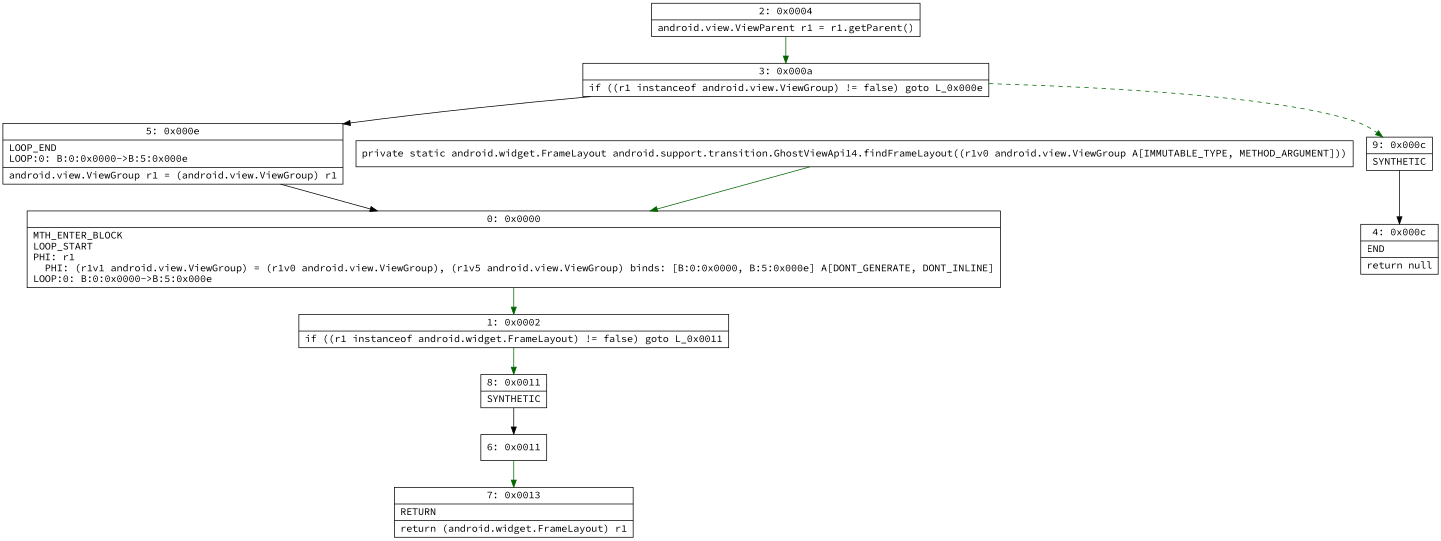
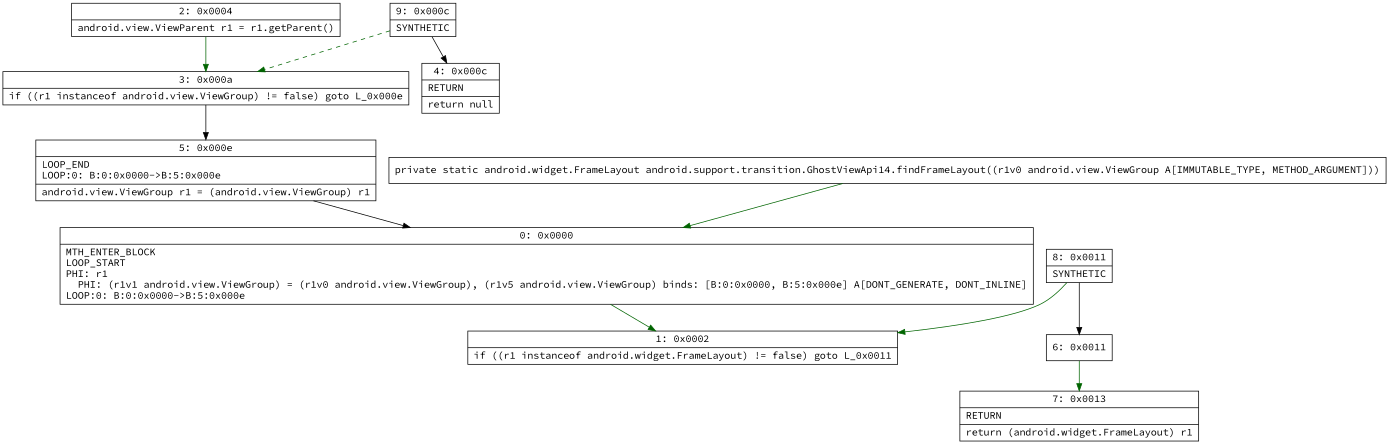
(1185, 94) -> (327, 50)
(1376, 249) -> (446, 88)
(514, 357) -> (990, 319)
